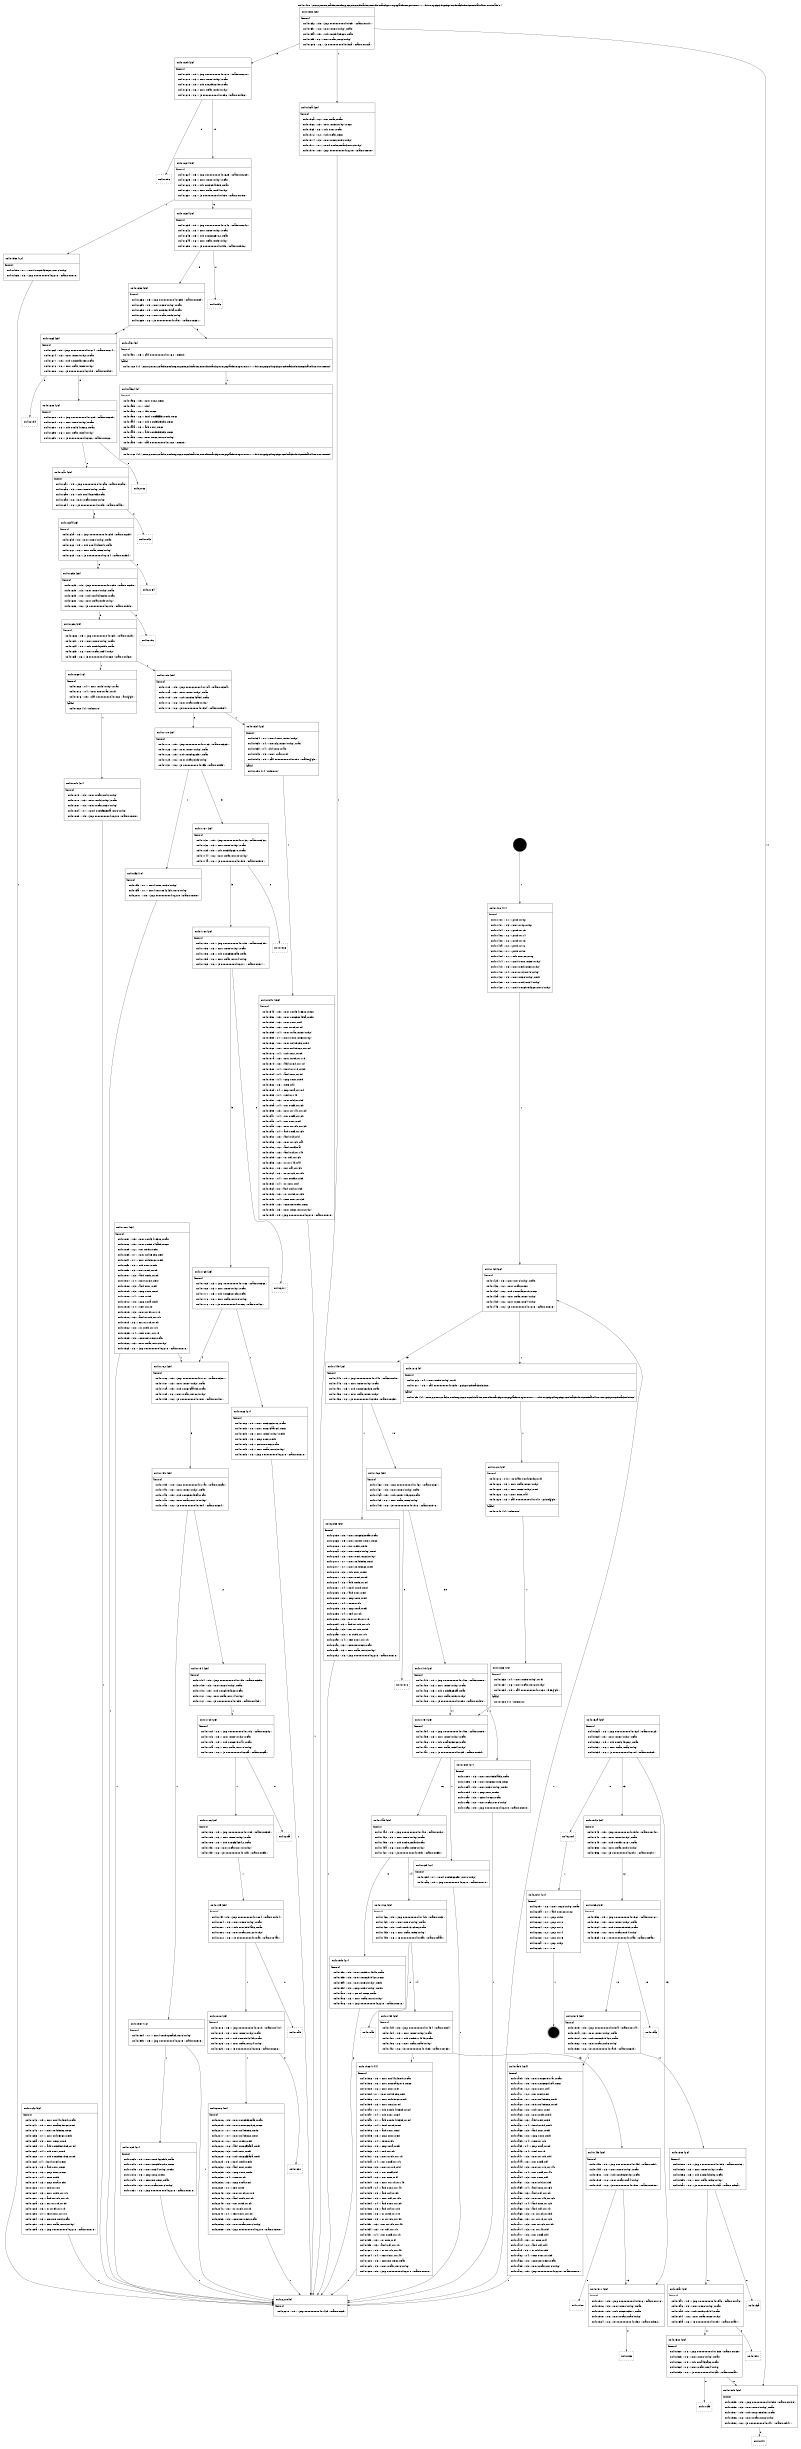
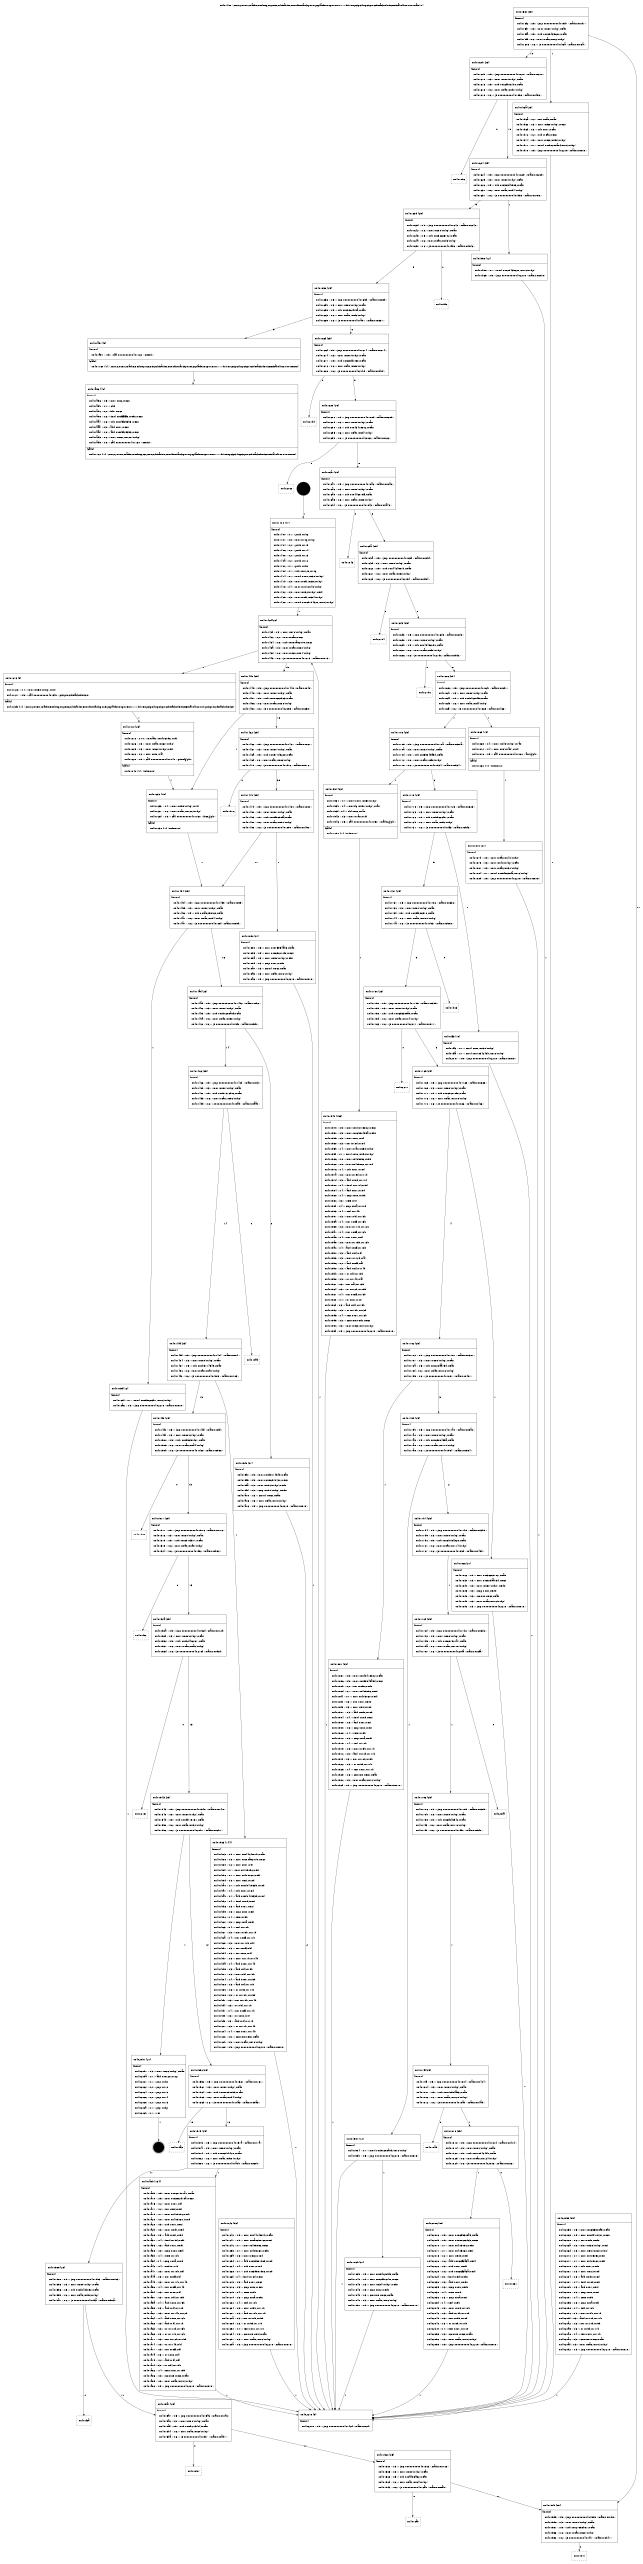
(180, 1357) -> (384, 1515)
(362, 1461) -> (215, 748)
(563, 1865) -> (170, 1944)
(665, 2018) -> (188, 1584)
